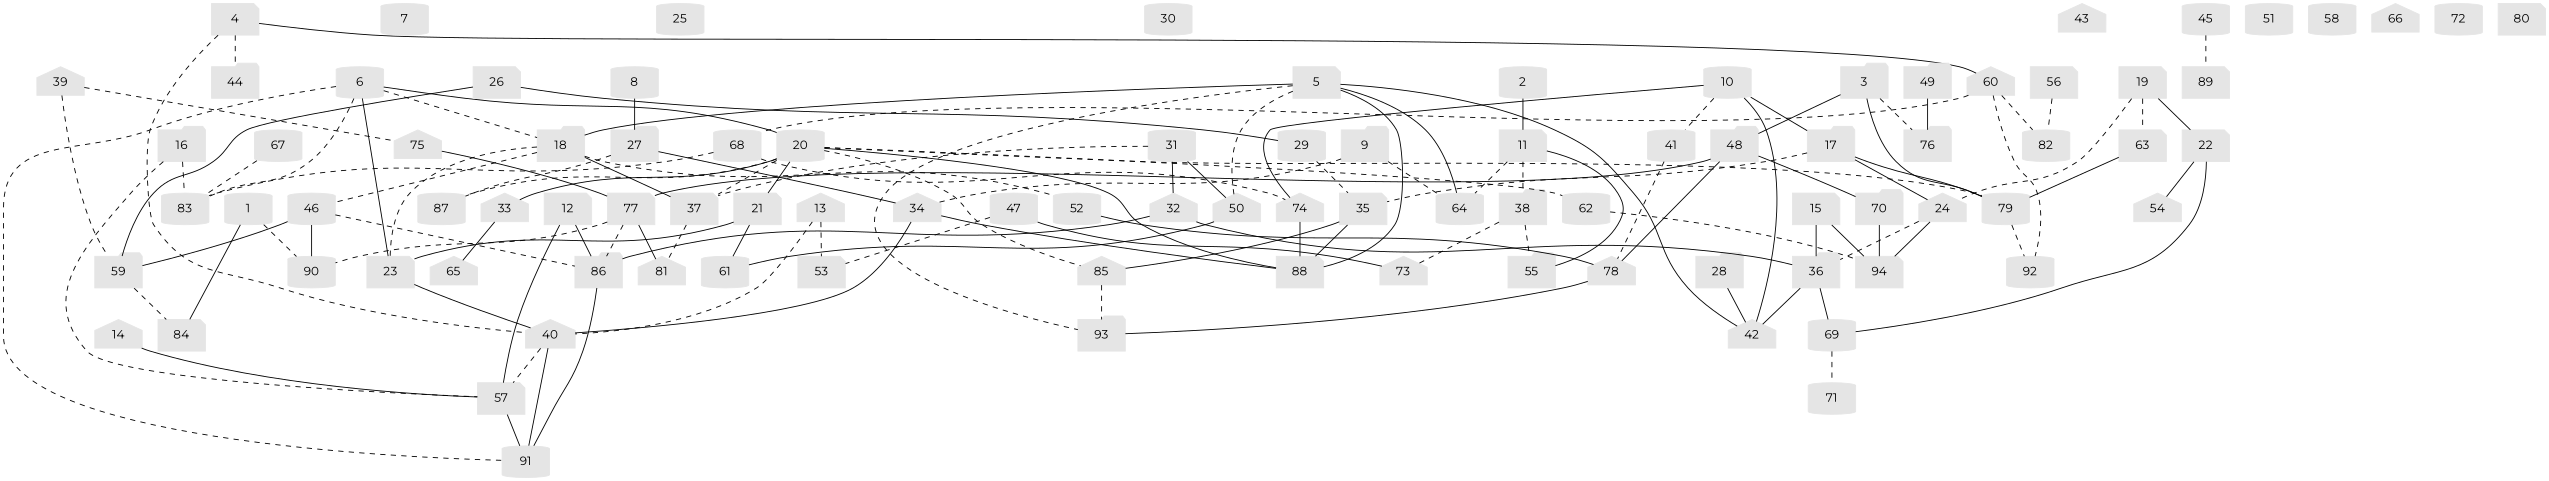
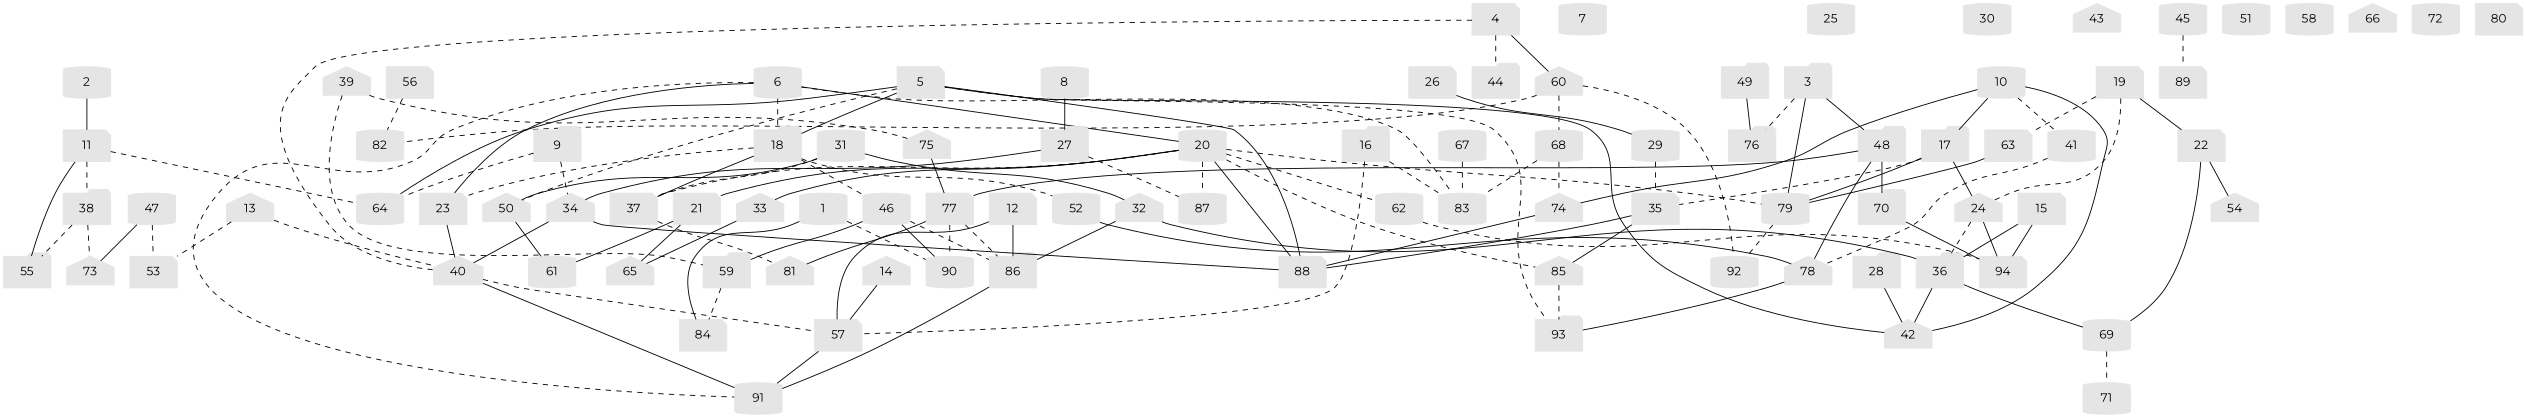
(258, 126) -> none
(574, 241) -> (661, 243)
